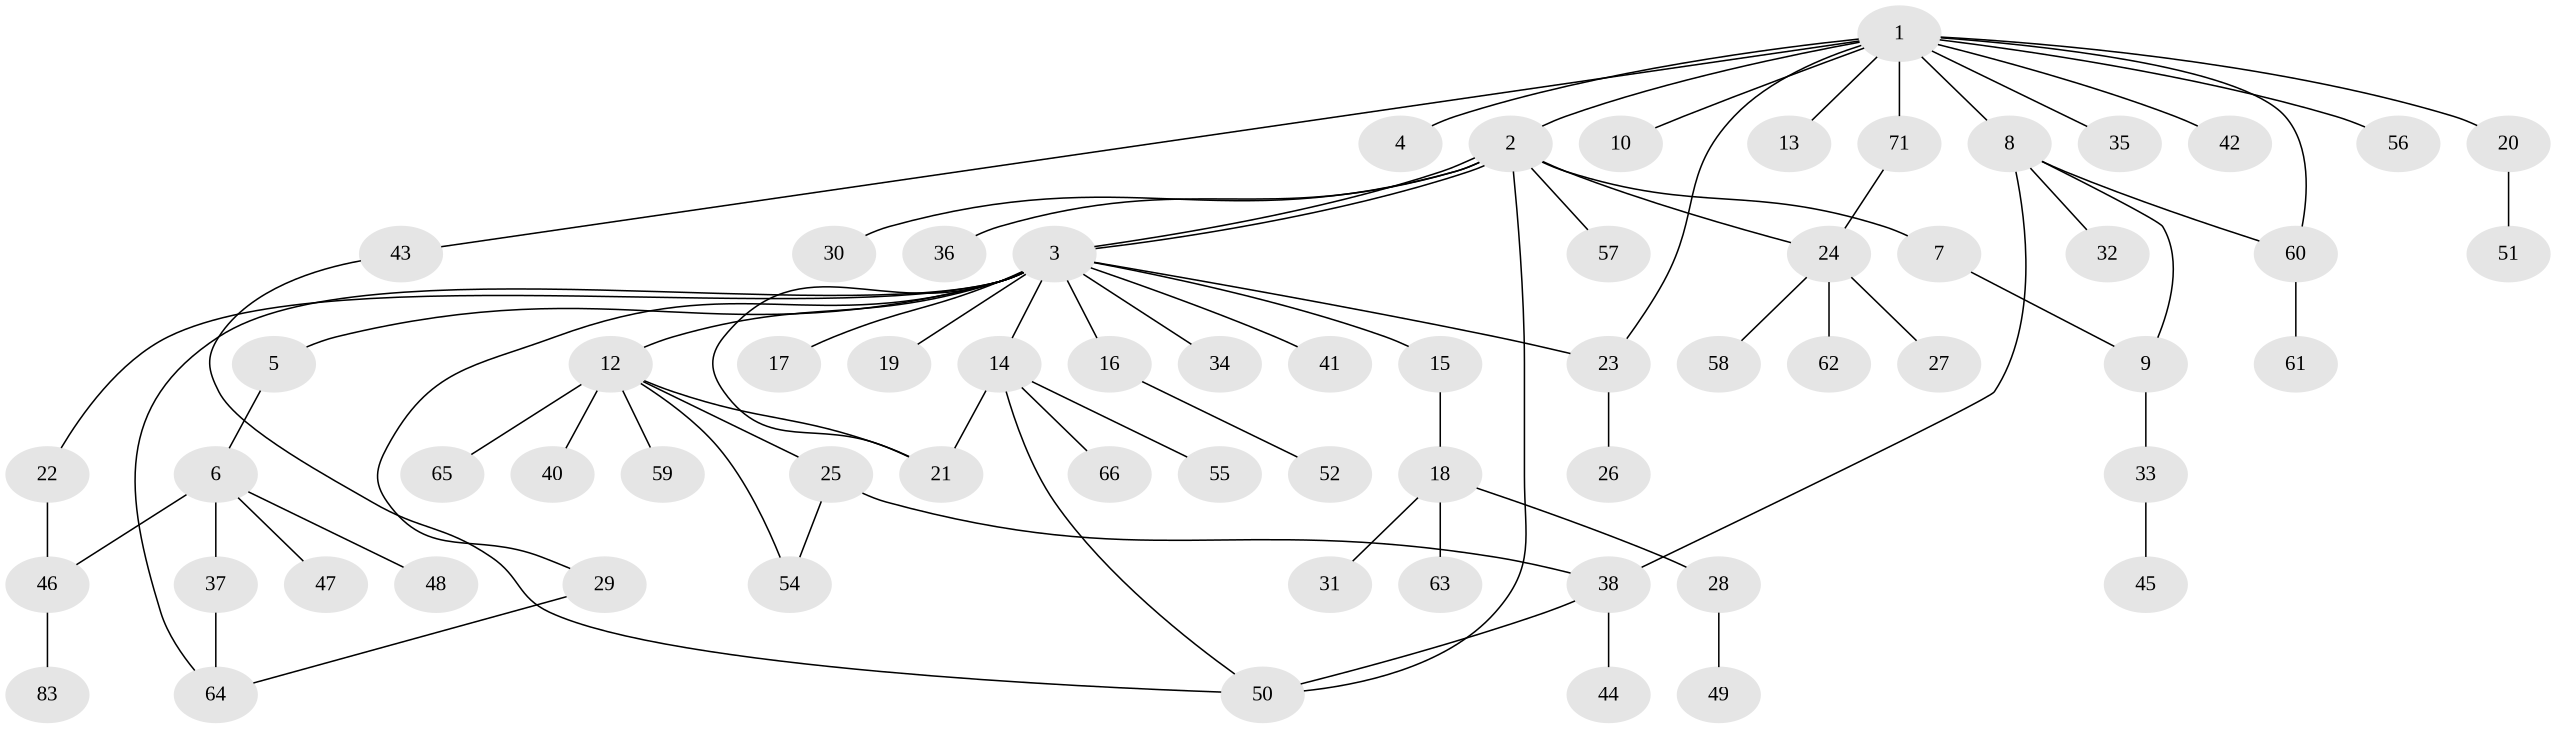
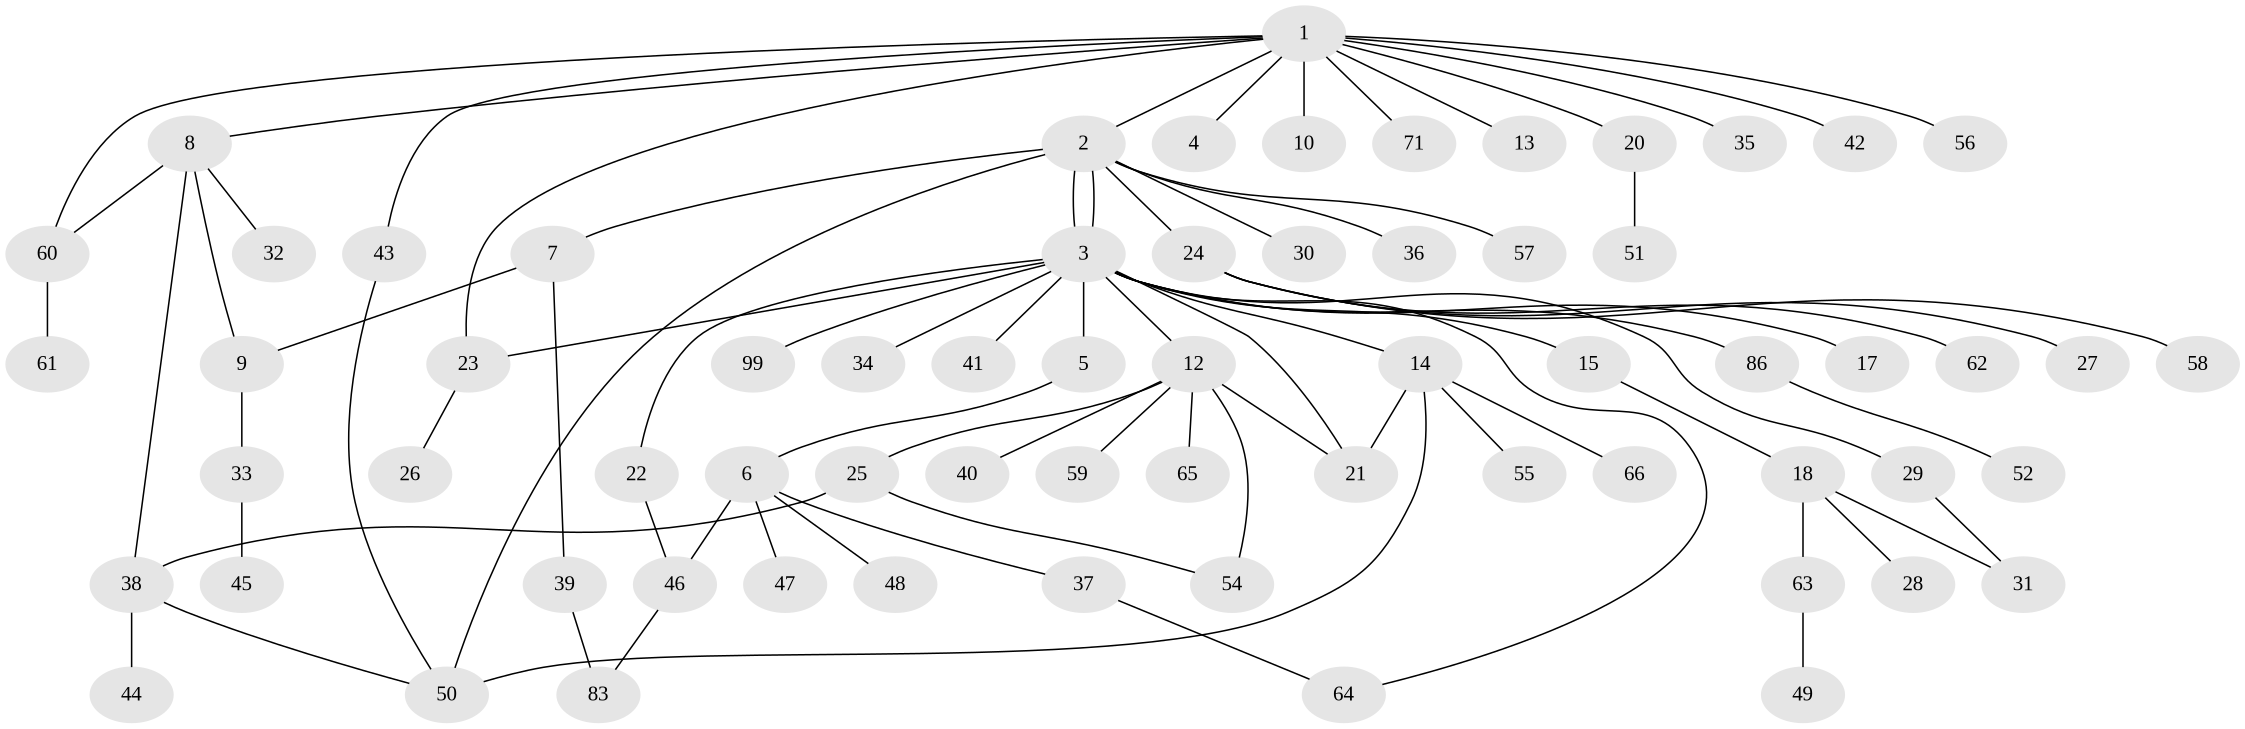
(1864, 199) -> none
(889, 364) -> (753, 364)
(1110, 364) -> (1757, 364)
none -> (565, 585)
(410, 640) -> (1968, 529)
(1719, 640) -> (1803, 640)
